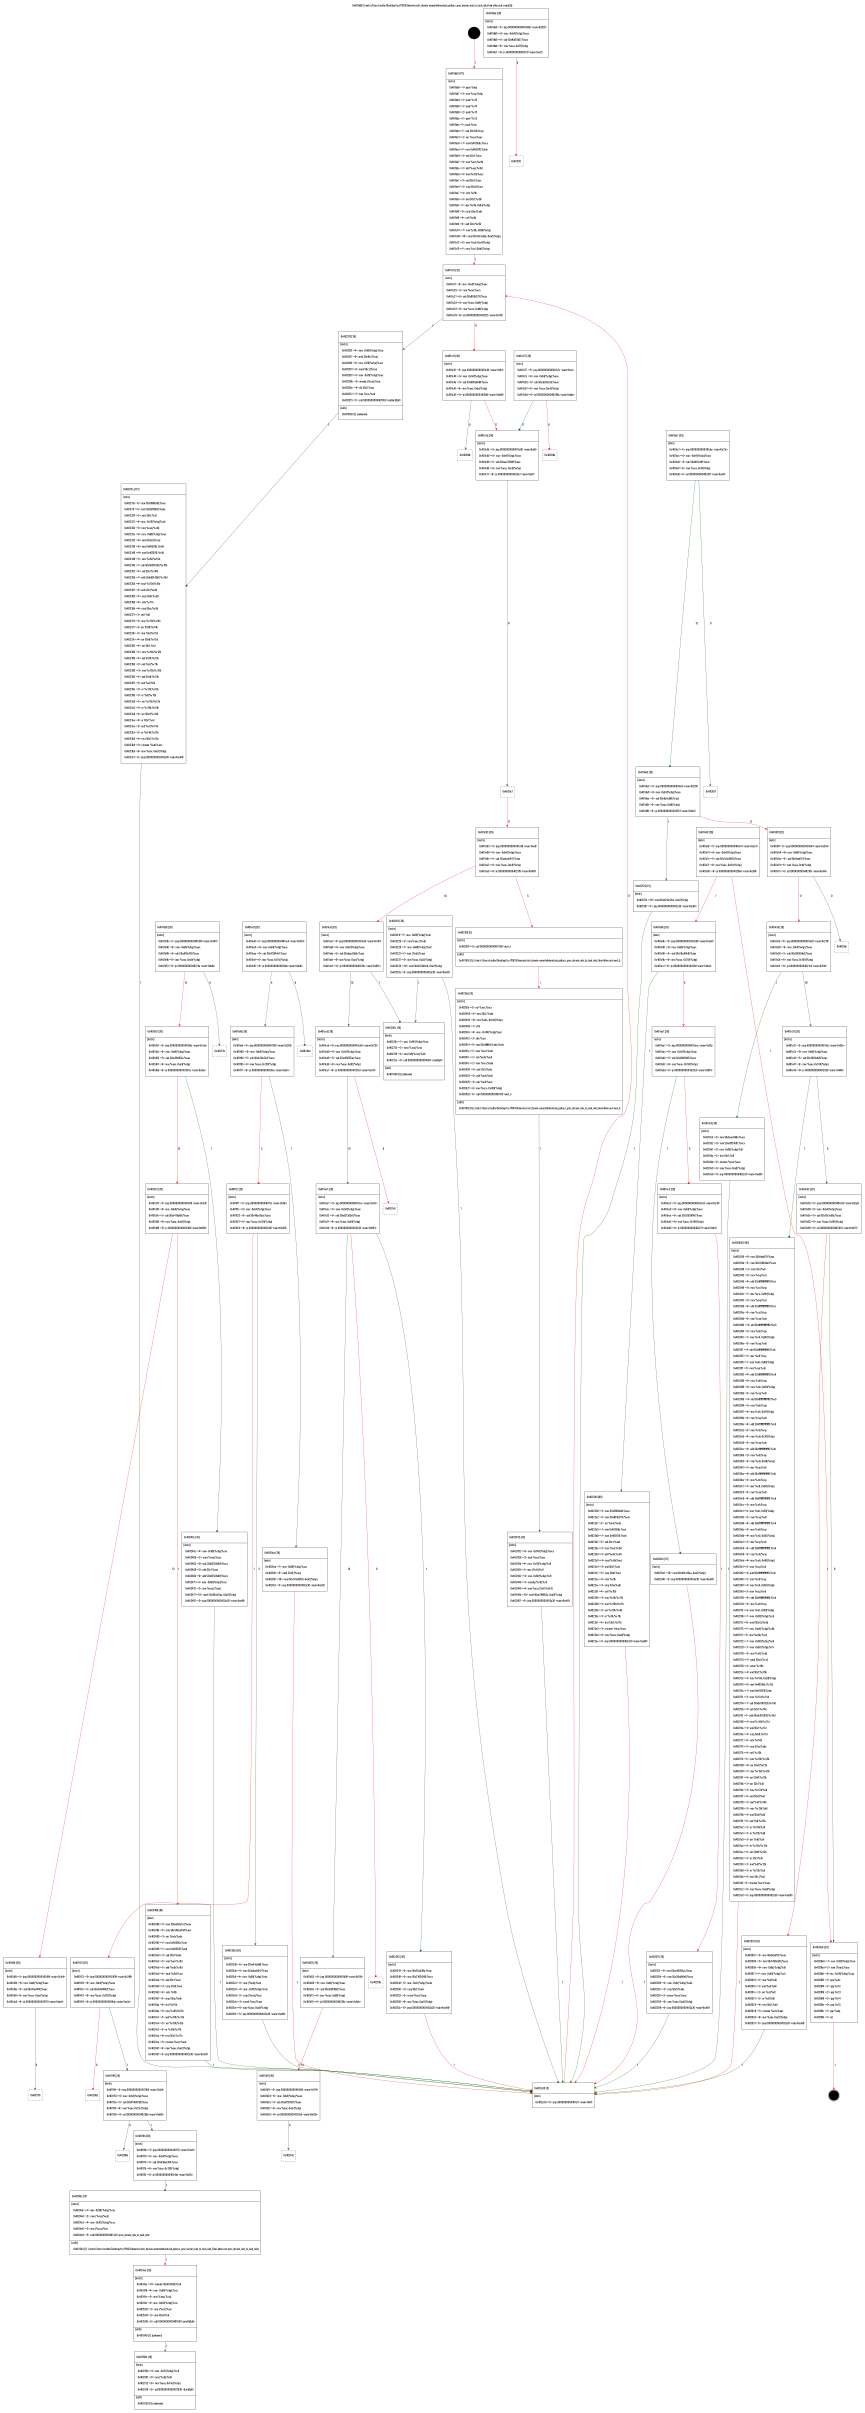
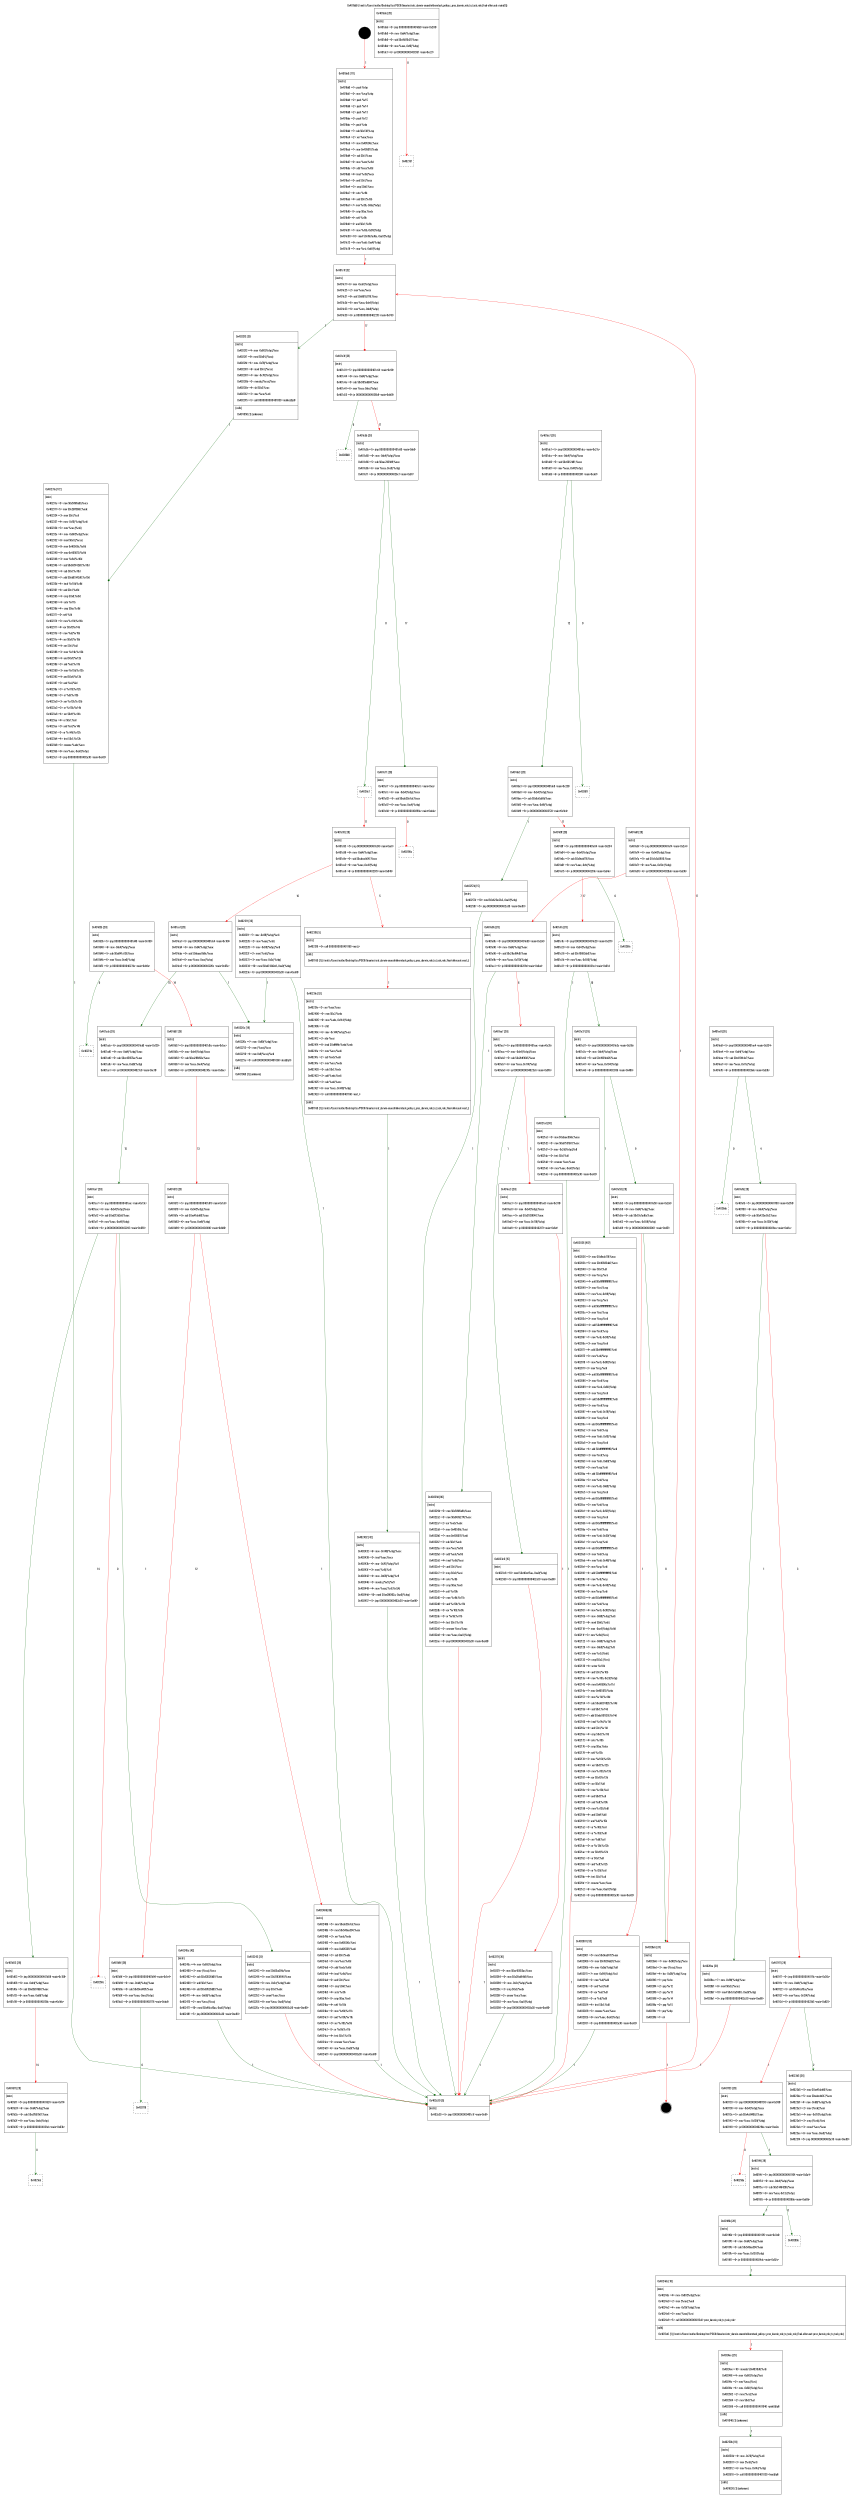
(527, 415) -> (396, 623)
(390, 1209) -> none
(220, 1302) -> none
(384, 2077) -> none
